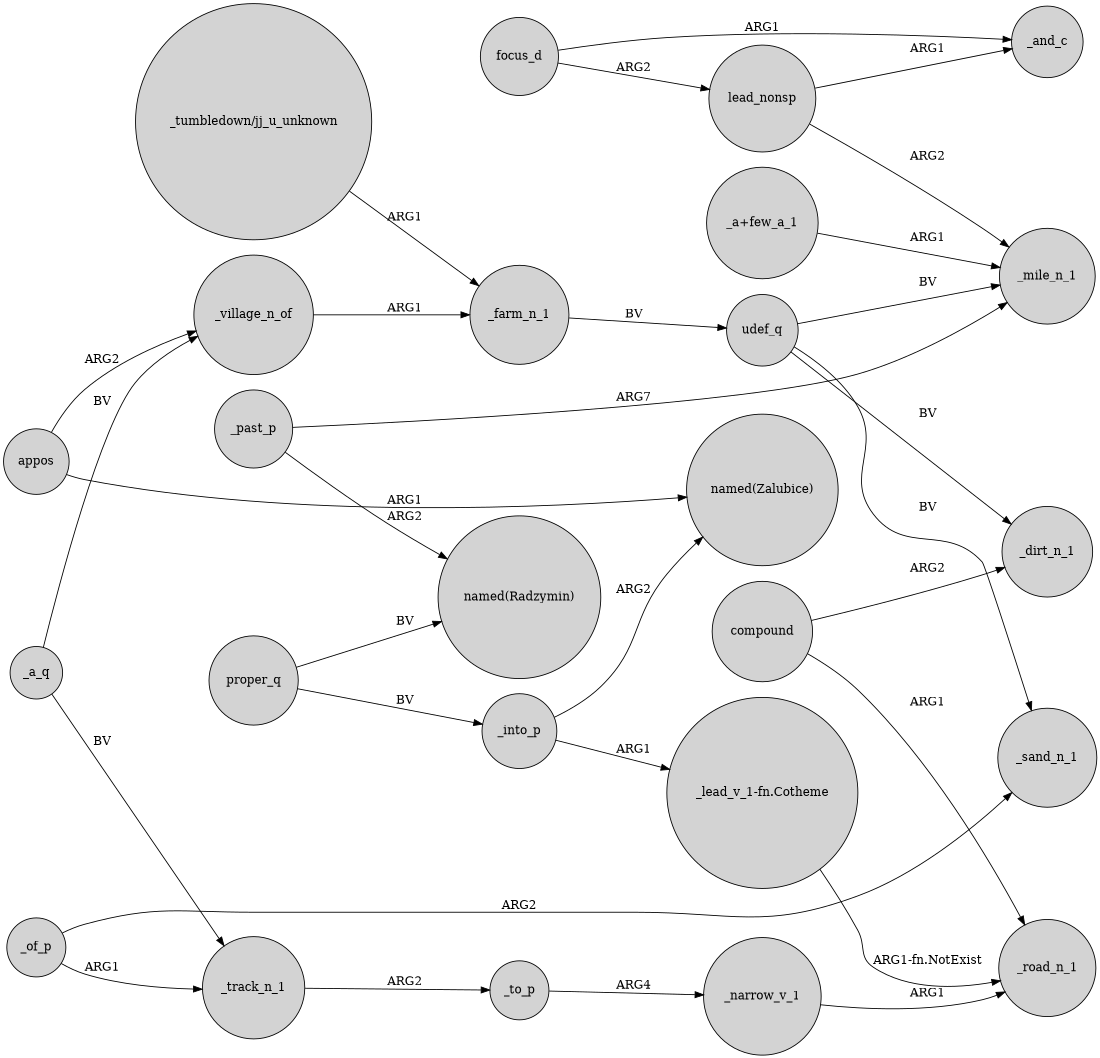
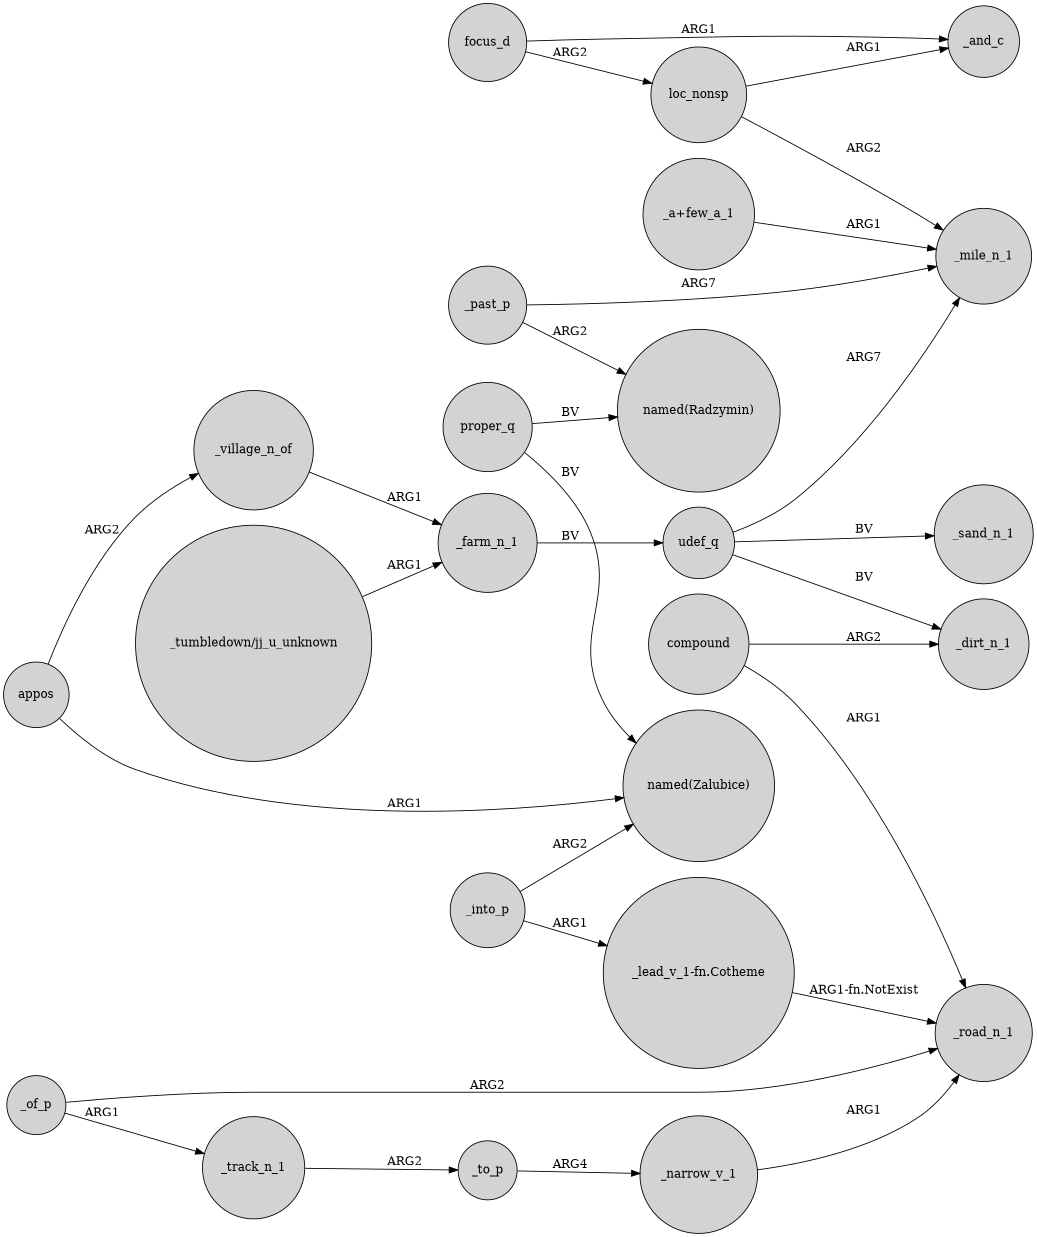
(762, 99) -> (699, 95)
(928, 283) -> (864, 358)
(36, 673) -> none
(386, 706) -> (599, 587)
(549, 912) -> (500, 1092)
